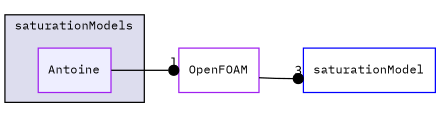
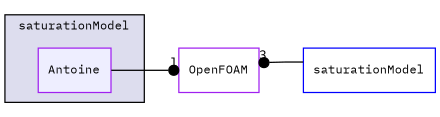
(75, 27) -> (75, 27)
(276, 78) -> (286, 62)
